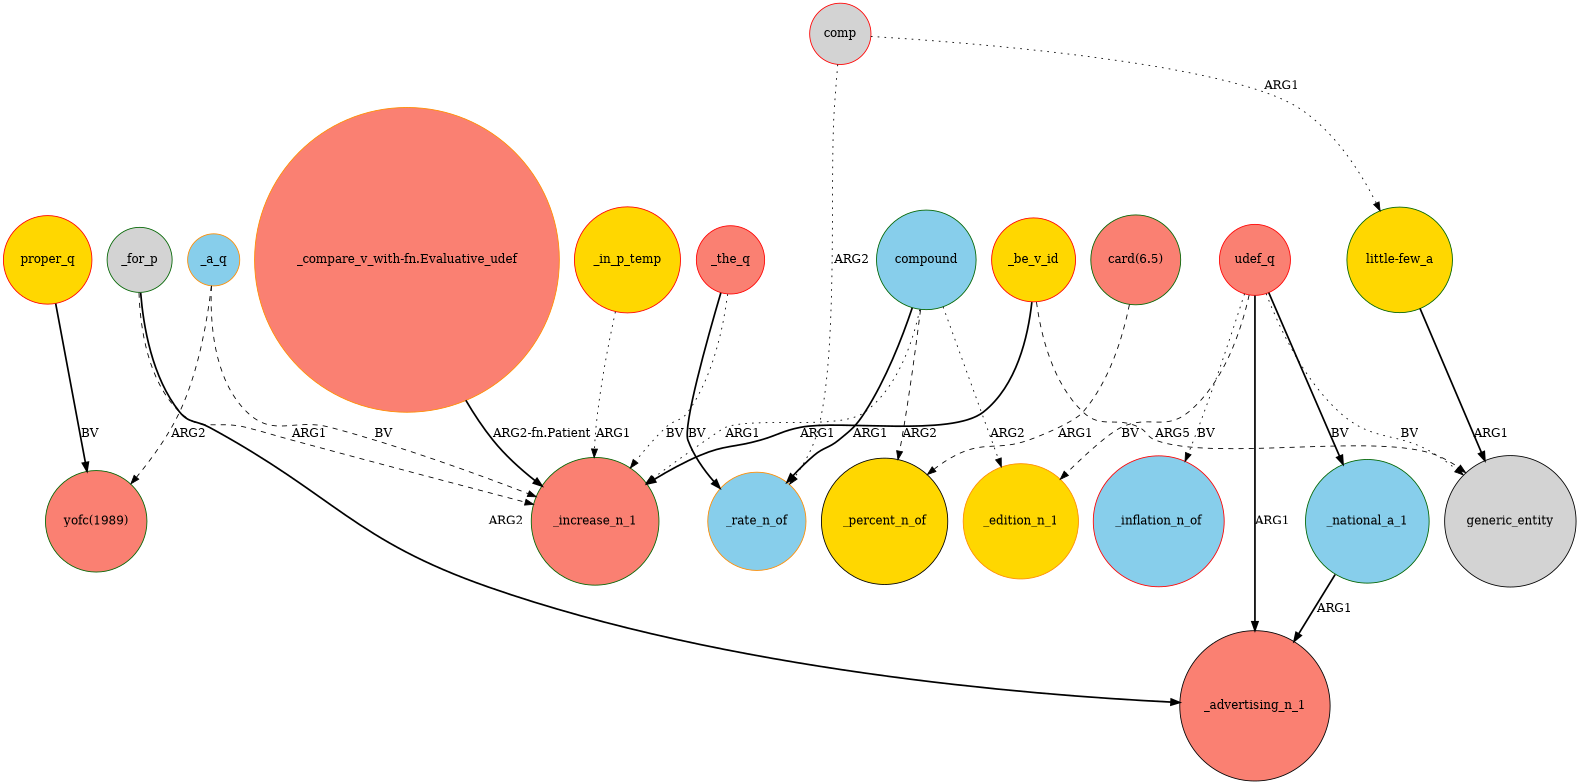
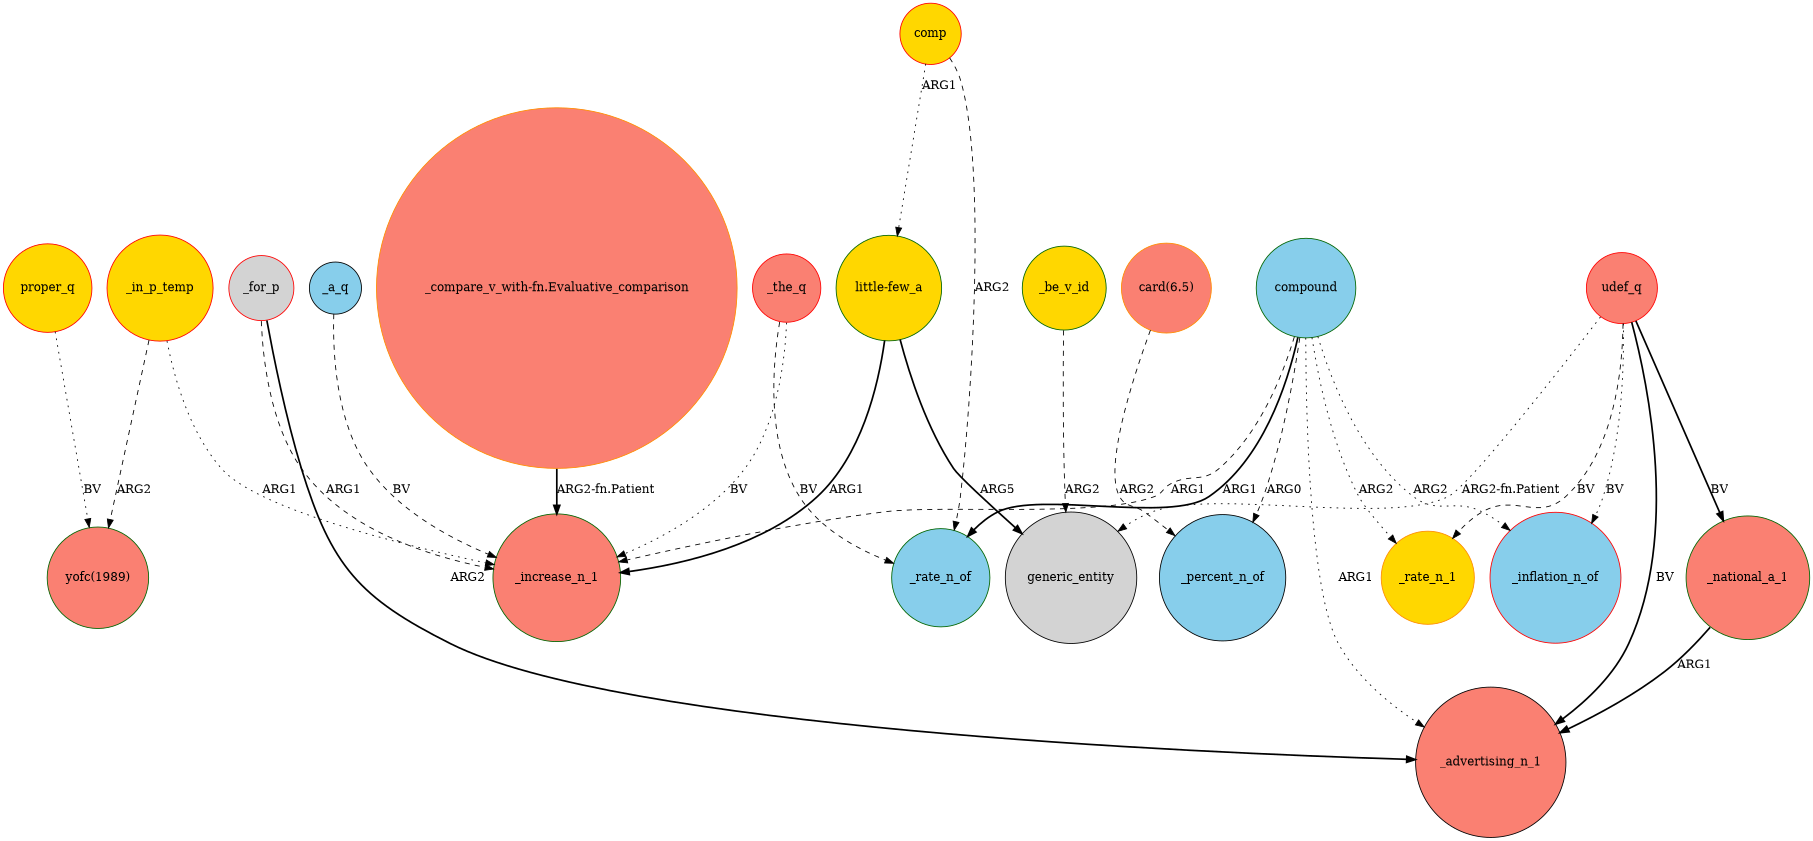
(840, 34) -> (931, 34)
(140, 260) -> (261, 288)
(214, 260) -> (335, 288)
(407, 260) -> (557, 288)
(1034, 260) -> (1064, 288)
(1136, 260) -> (1166, 288)
(832, 274) -> (974, 288)
(71, 383) -> (71, 425)
(189, 388) -> (130, 430)
(695, 390) -> (785, 464)
(793, 423) -> (983, 509)
(877, 426) -> (812, 501)
(920, 434) -> (1284, 490)
(1076, 434) -> (1137, 490)
(1173, 434) -> (1083, 490)
(1409, 434) -> (1511, 490)
(1491, 434) -> (997, 490)
none -> (1381, 464)
(757, 521) -> (941, 578)
(885, 521) -> (1223, 578)
(1021, 521) -> (1428, 578)
(1272, 521) -> (1665, 578)
(1367, 521) -> (1748, 578)
none -> (1316, 548)
